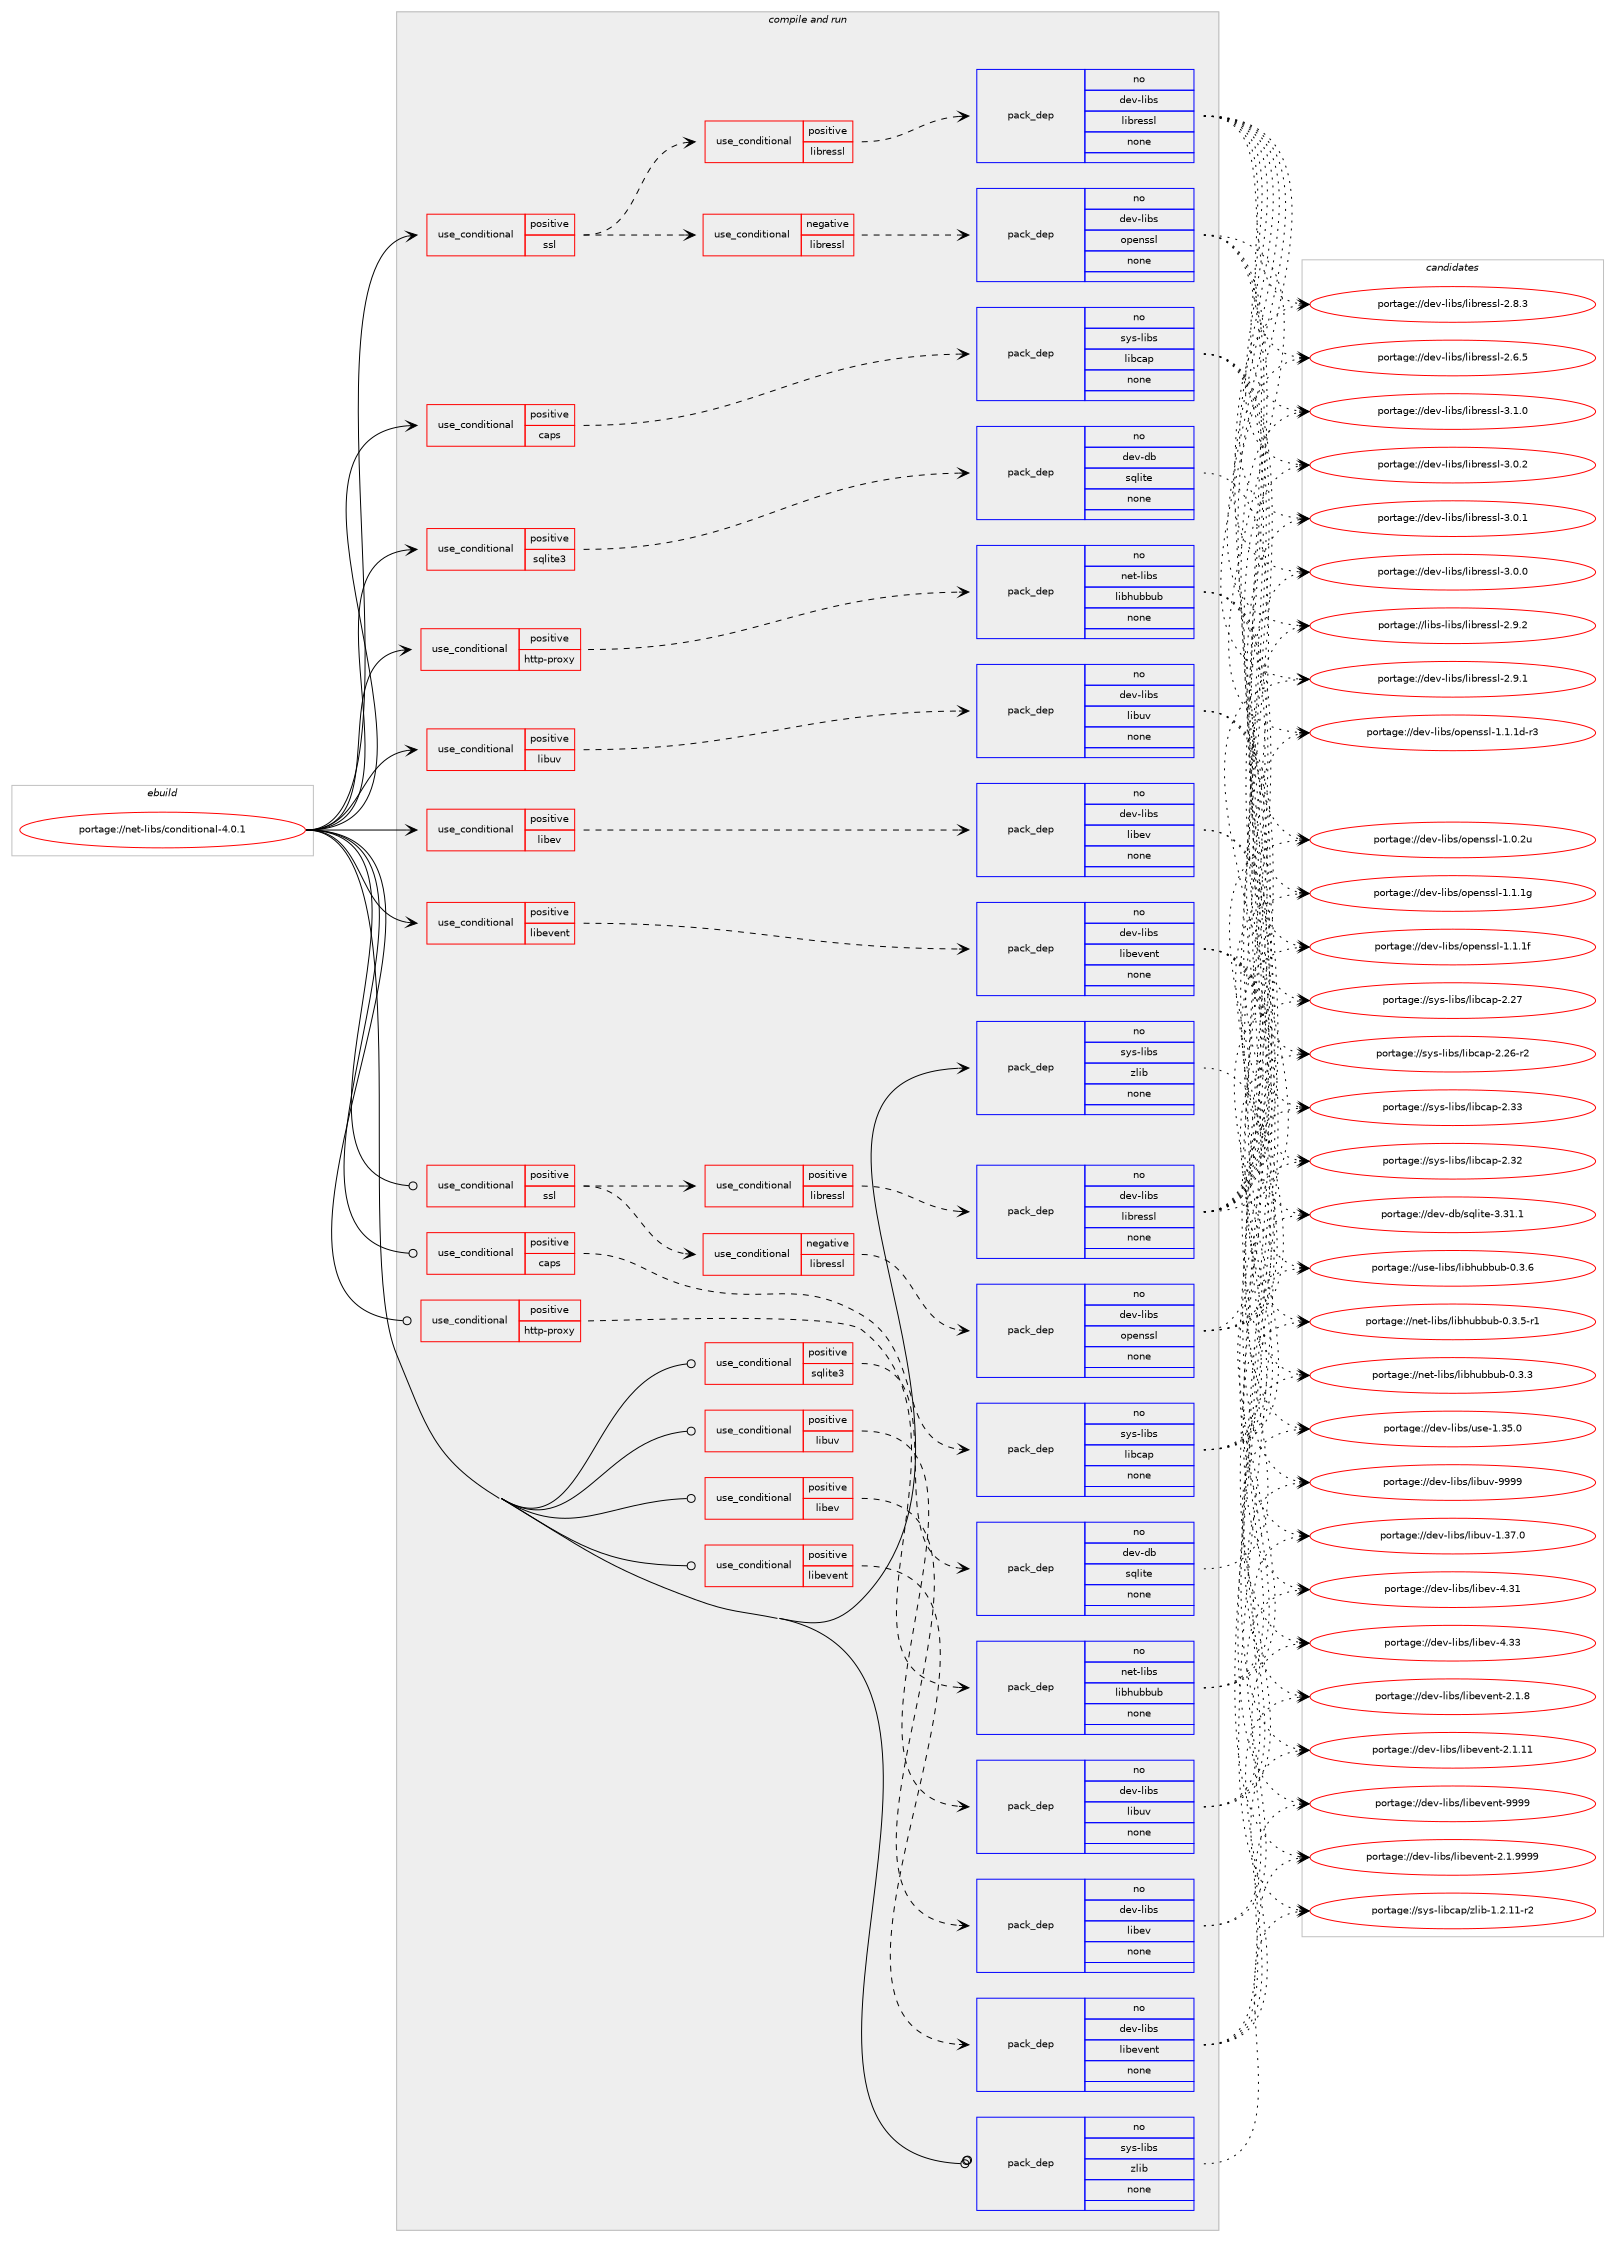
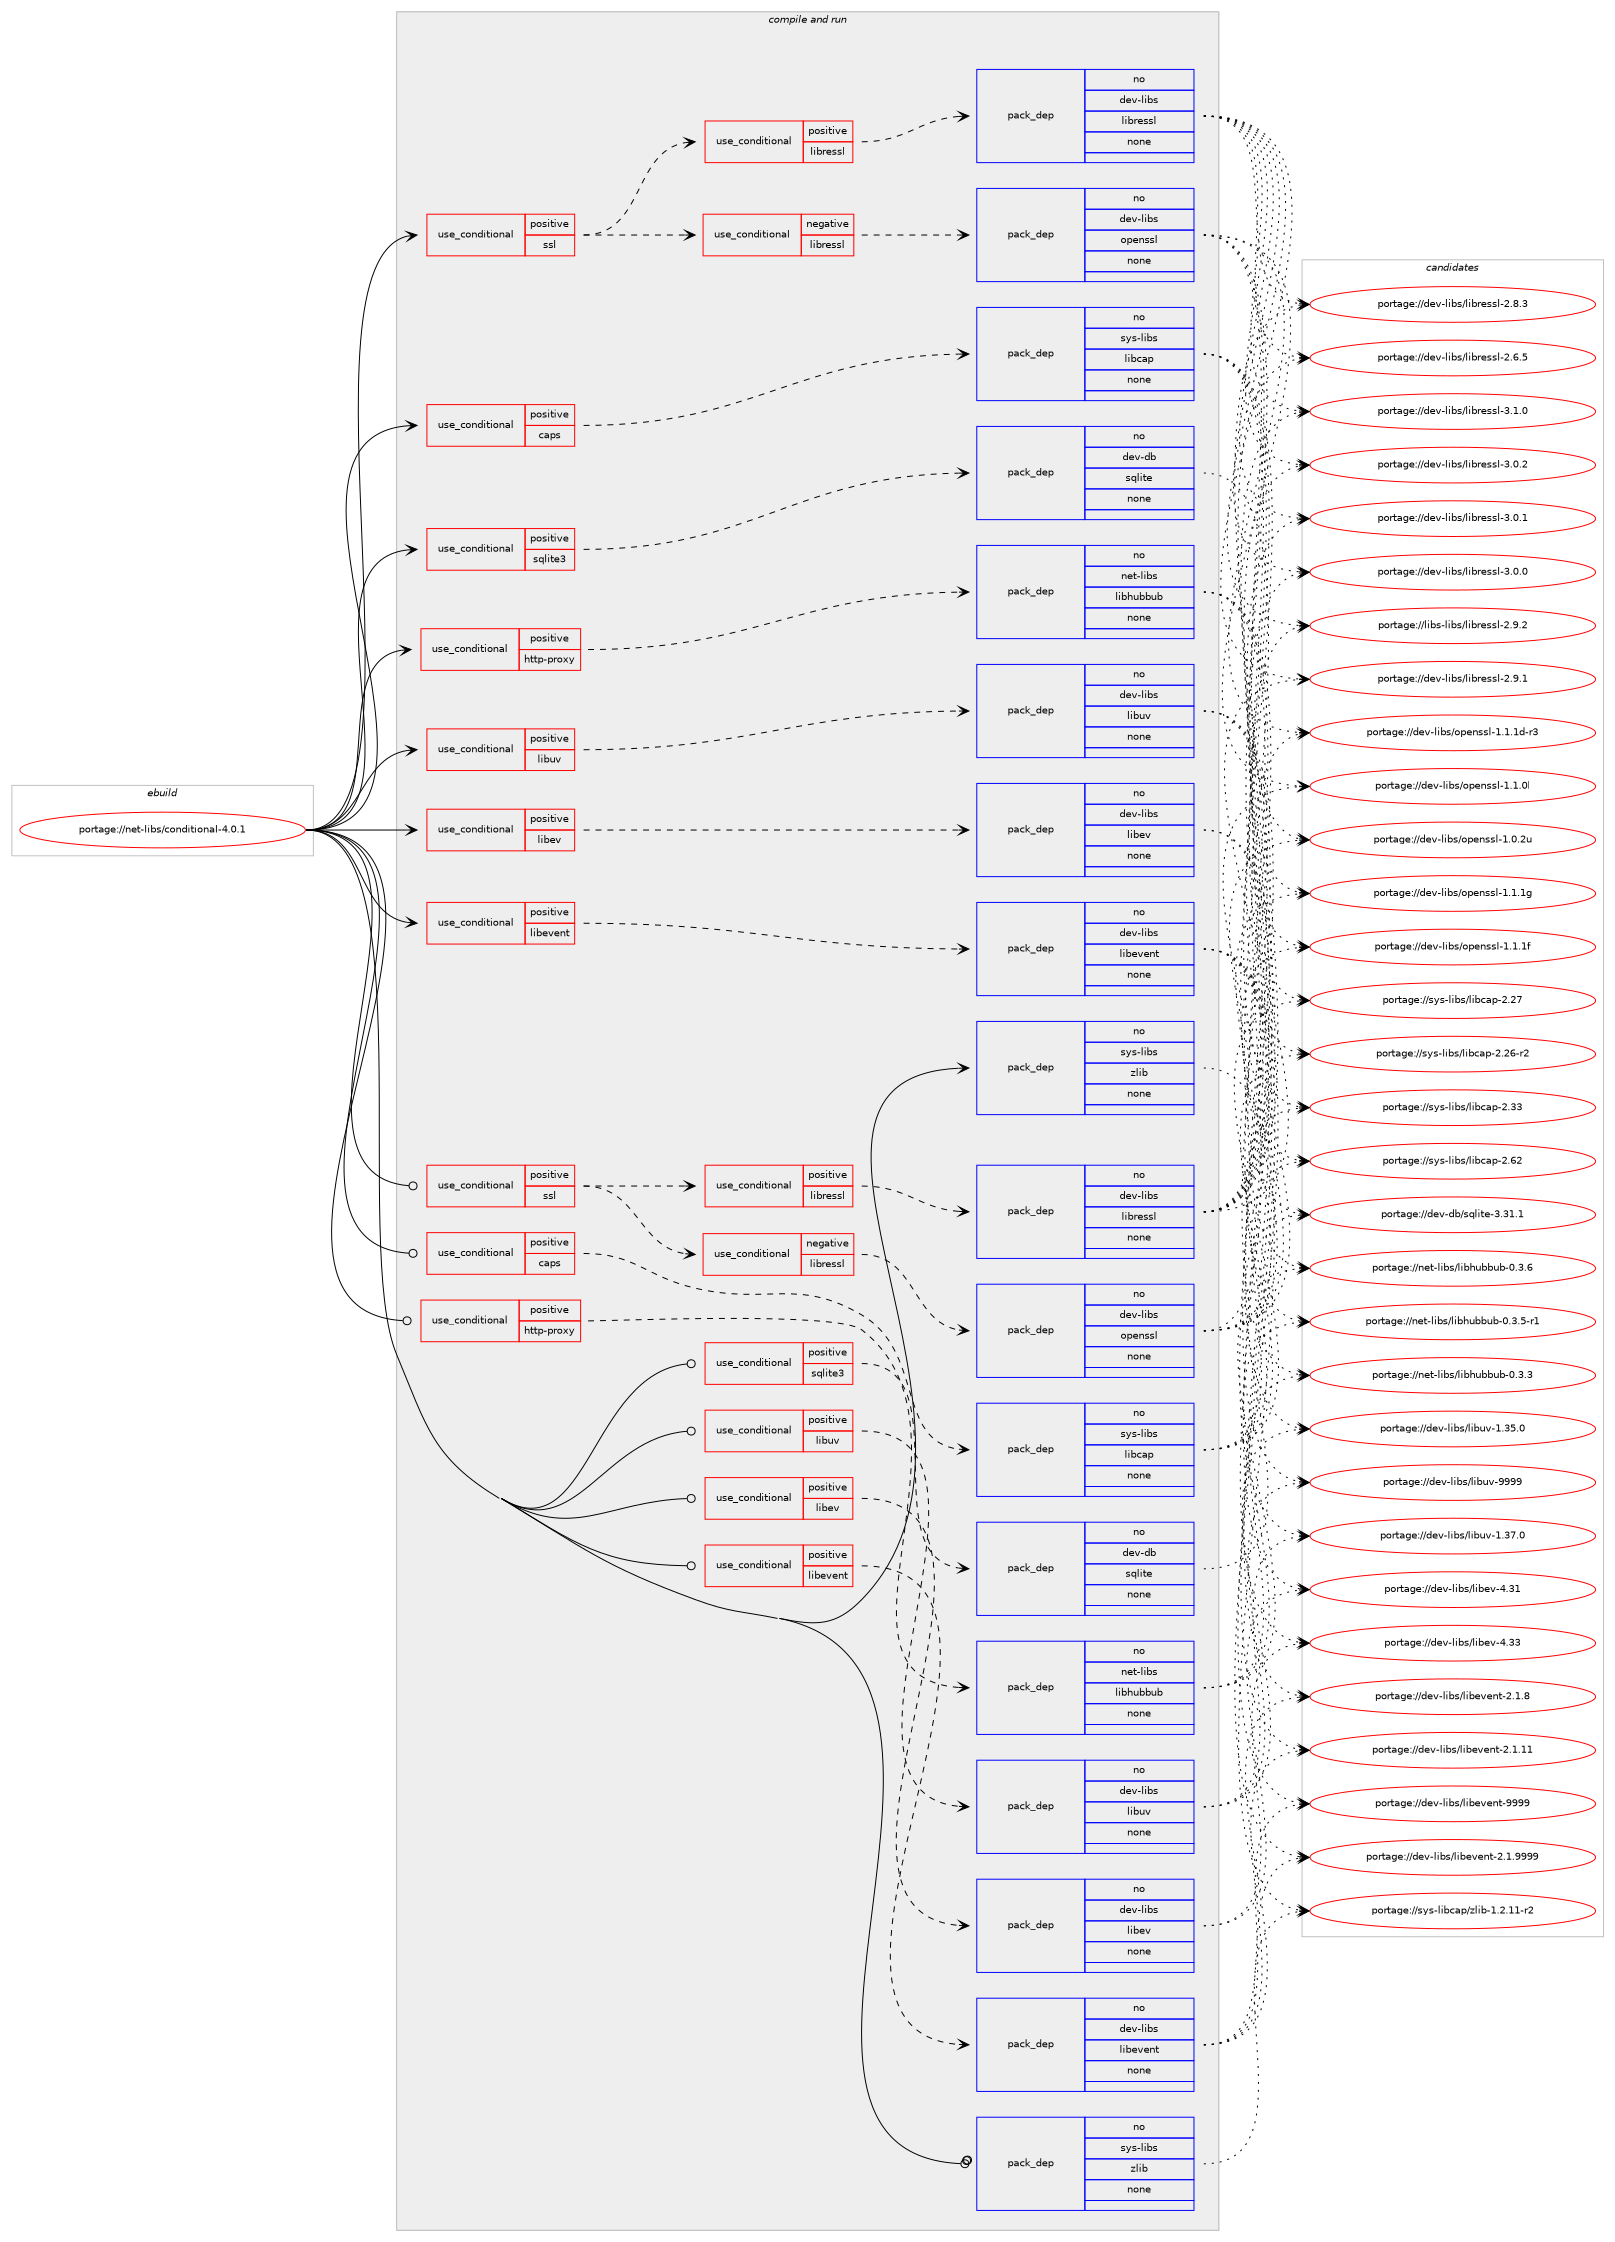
none -> (1453, 786)
(1453, 1161) -> (1453, 1161)
(1453, 1268) -> (1453, 1268)
(1453, 1429) -> (1453, 1429)
